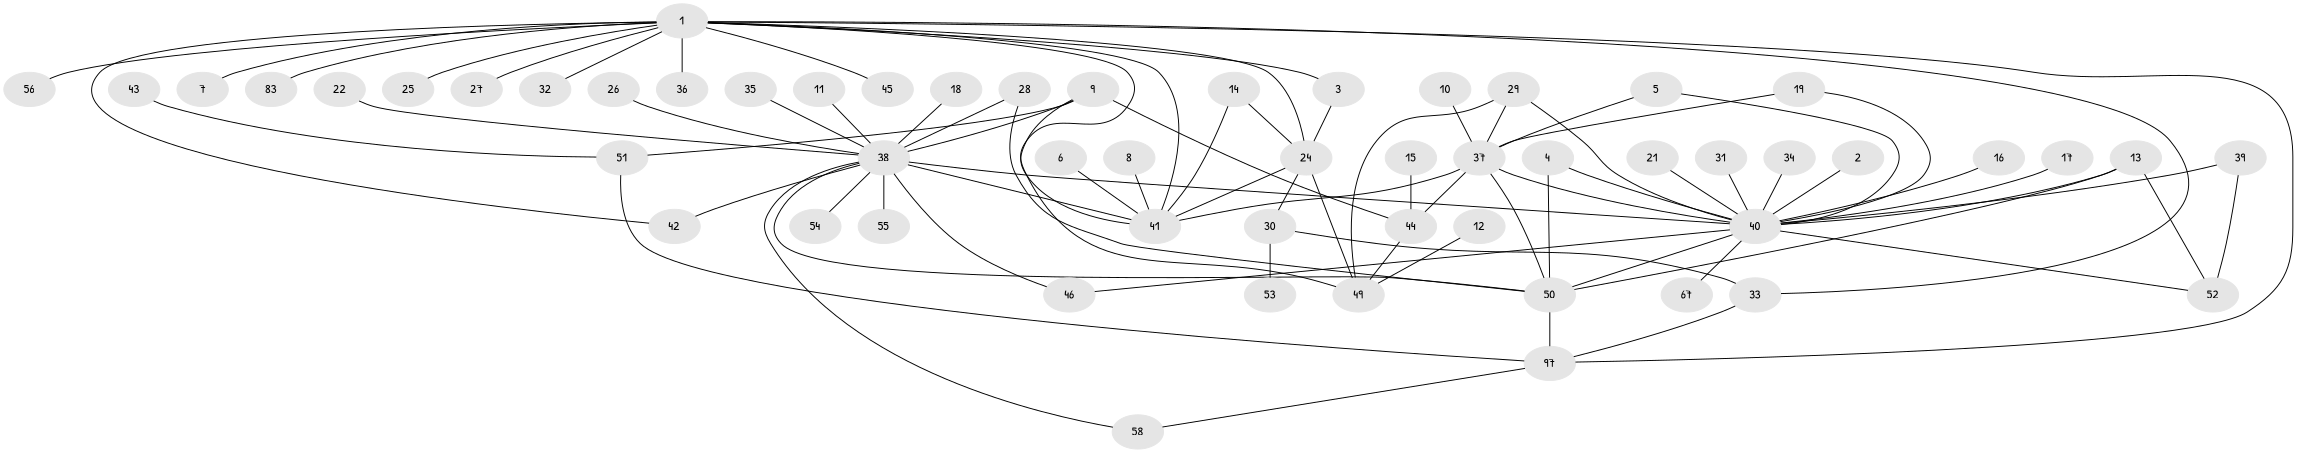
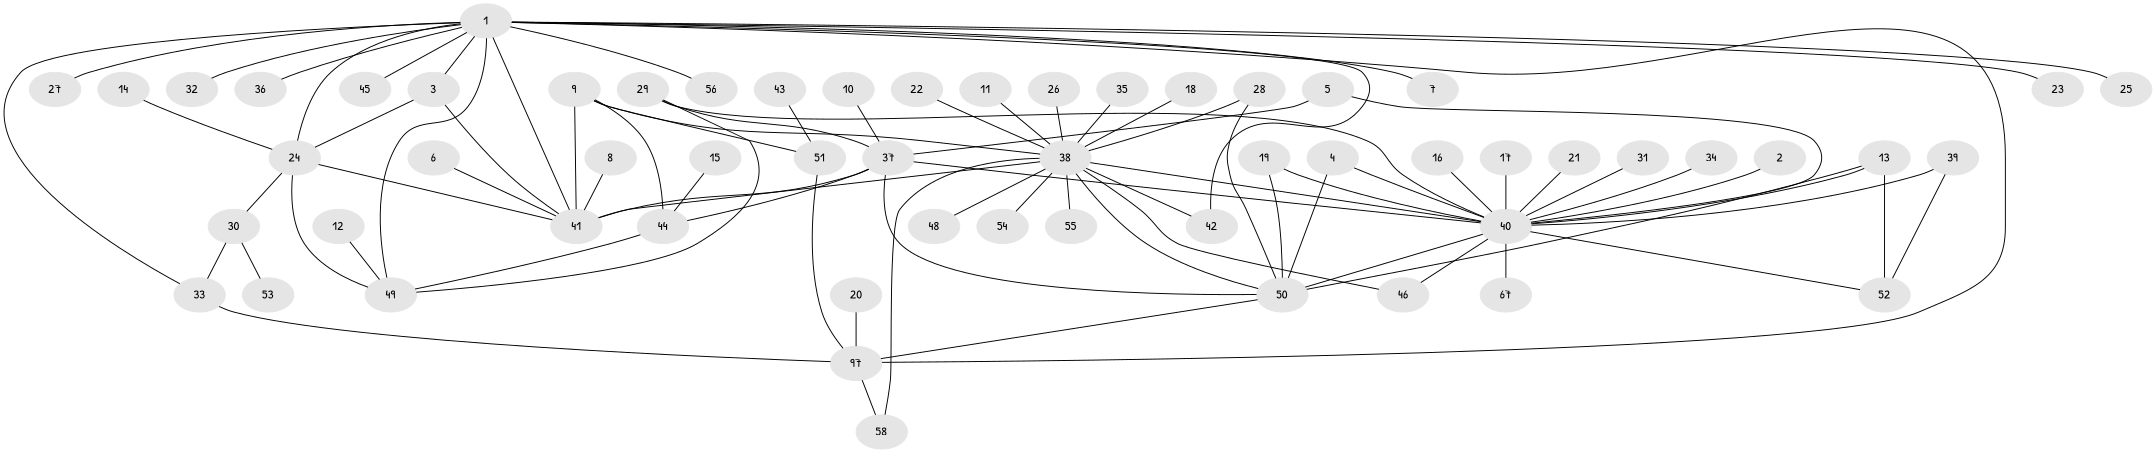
(271, 89) -> (2058, 89)
(1636, 117) -> (1280, 226)
(1203, 162) -> (497, 164)
none -> (934, 226)
none -> (856, 295)
